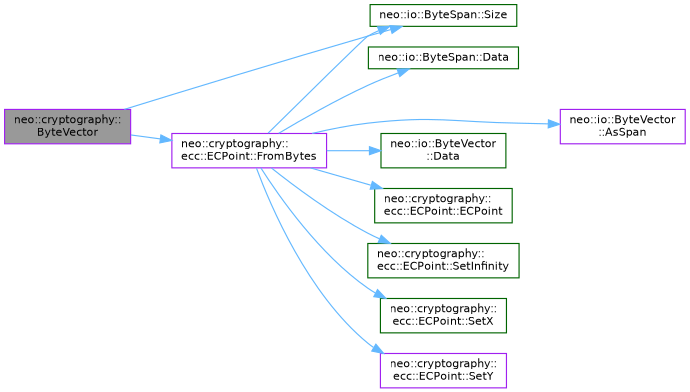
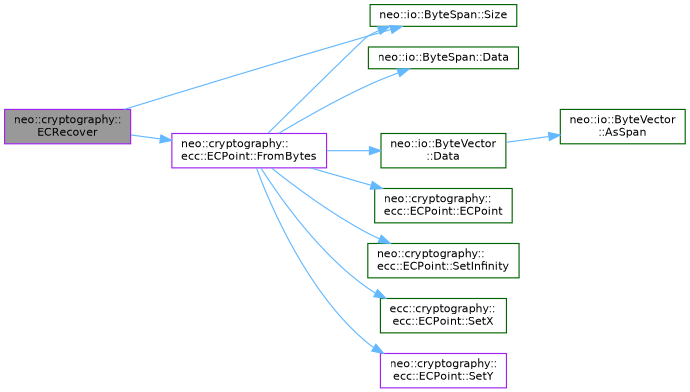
(430, 120) -> (527, 139)
(68, 127) -> (68, 127)
(623, 127) -> (623, 127)
(443, 316) -> (443, 316)
